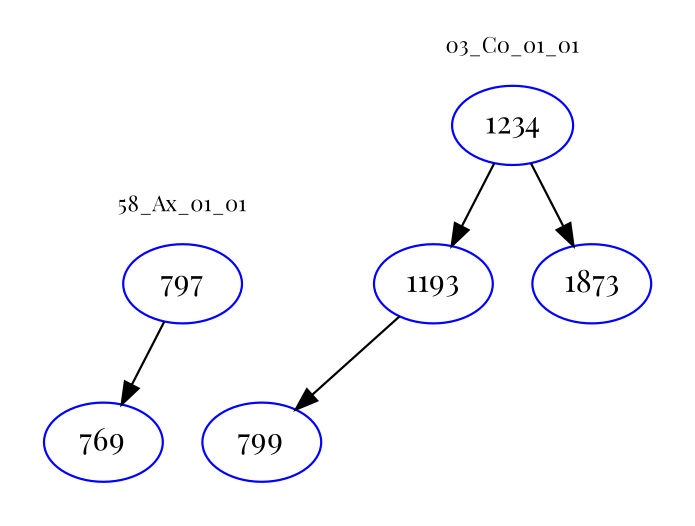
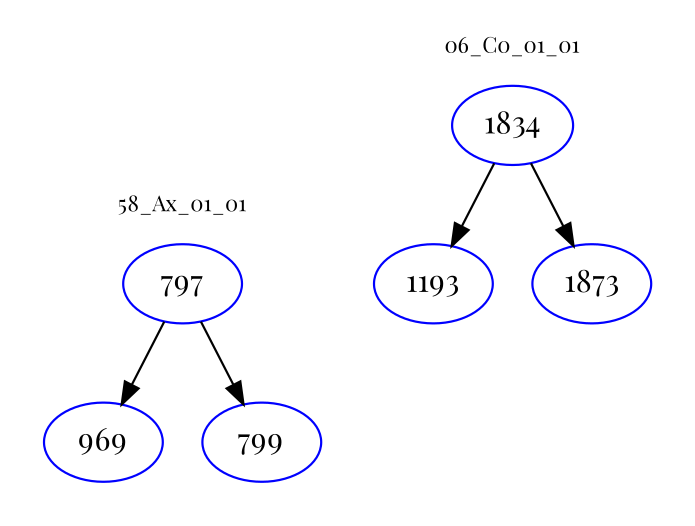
(513, 47) -> (513, 47)
(513, 125) -> (513, 125)
(356, 356) -> (217, 353)
(103, 442) -> (103, 442)
